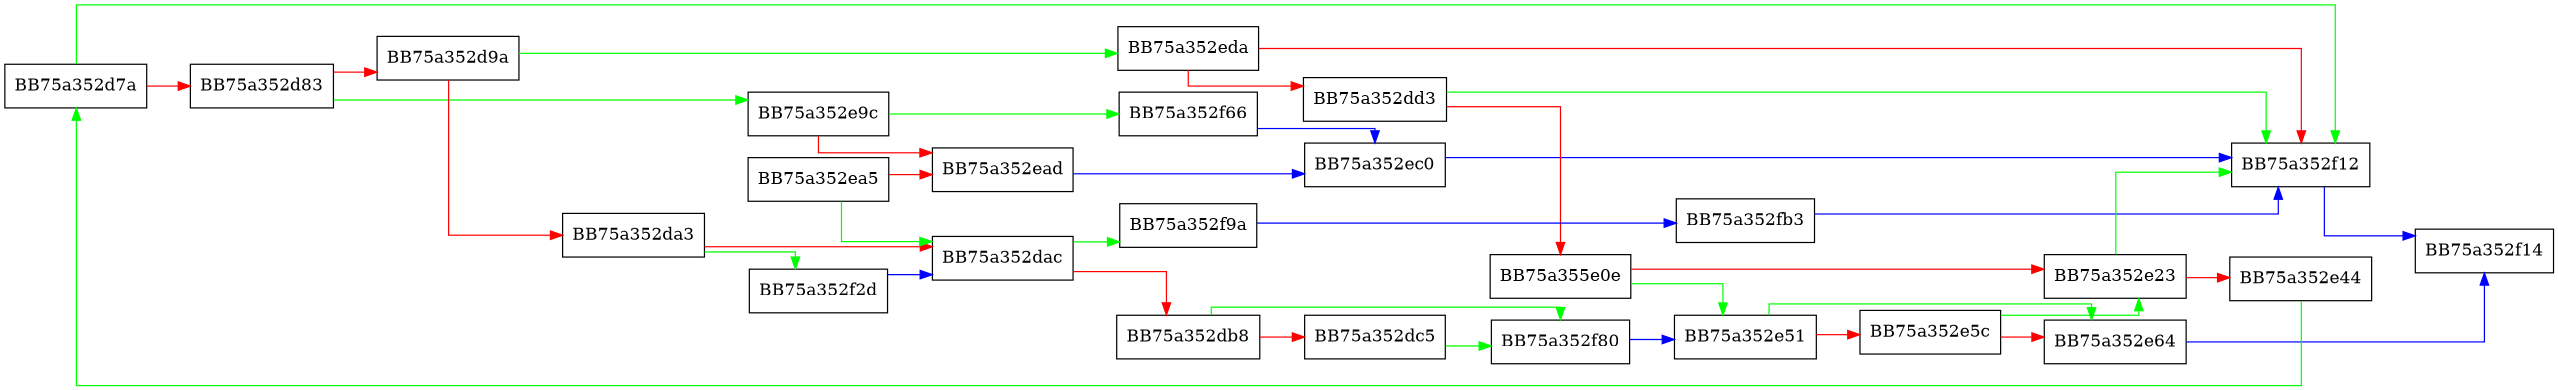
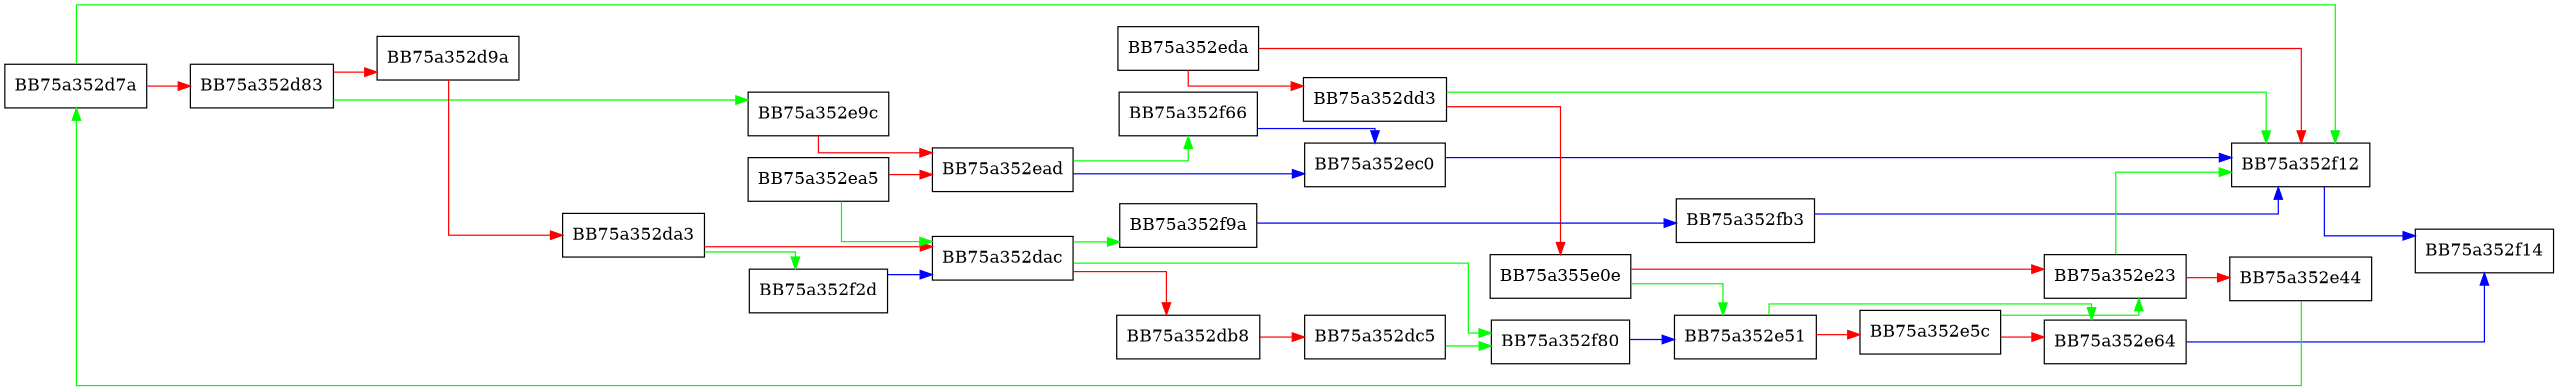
(812, 53) -> none
(998, 114) -> (1137, 161)
(1383, 307) -> (1311, 263)
